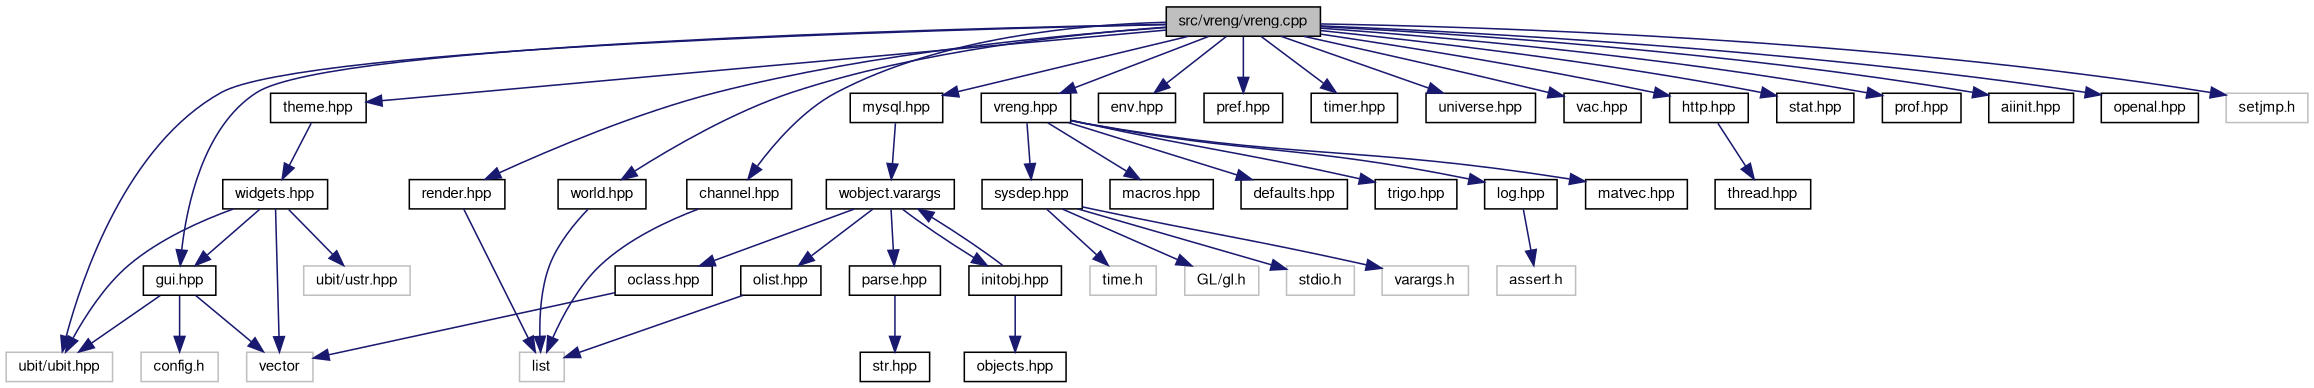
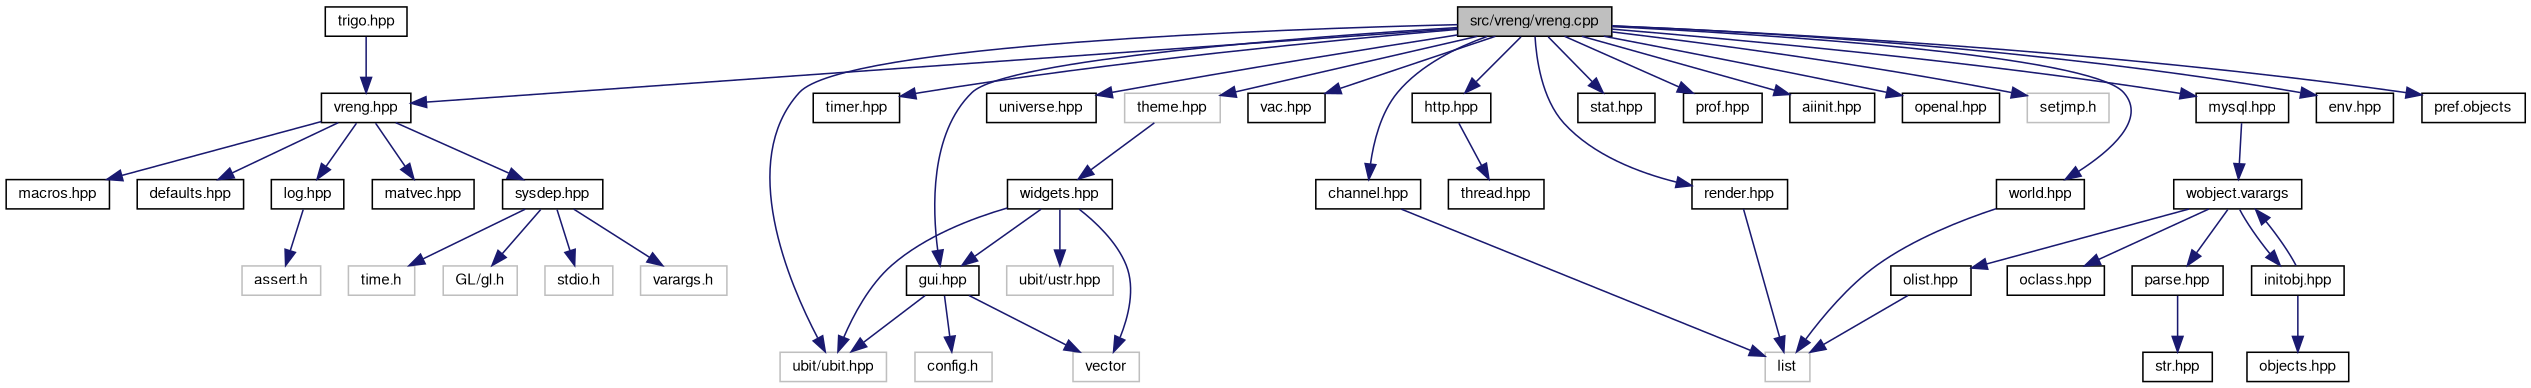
(318, 108) -> (1172, 108)
(1243, 108) -> (2474, 108)
(1258, 158) -> (366, 57)
(472, 324) -> none
